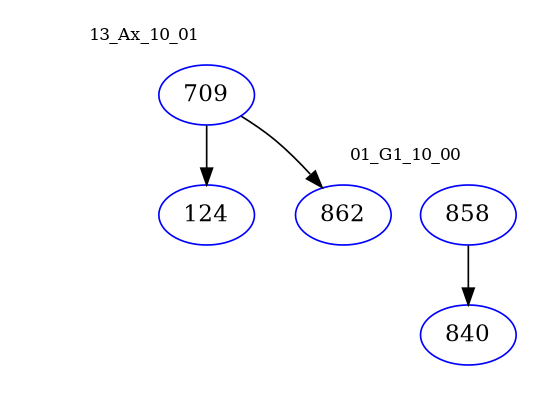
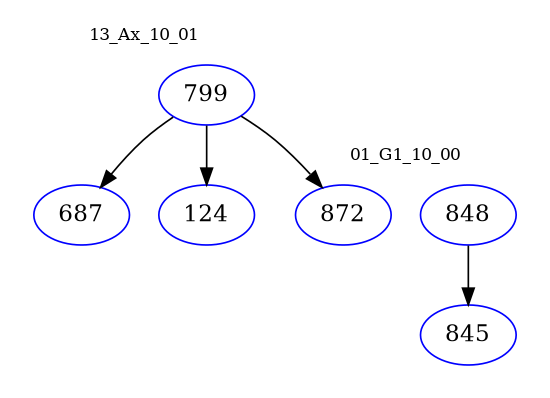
(207, 95) -> (207, 95)
none -> (82, 215)
(343, 215) -> (343, 215)
(468, 215) -> (468, 215)
(468, 335) -> (468, 335)
